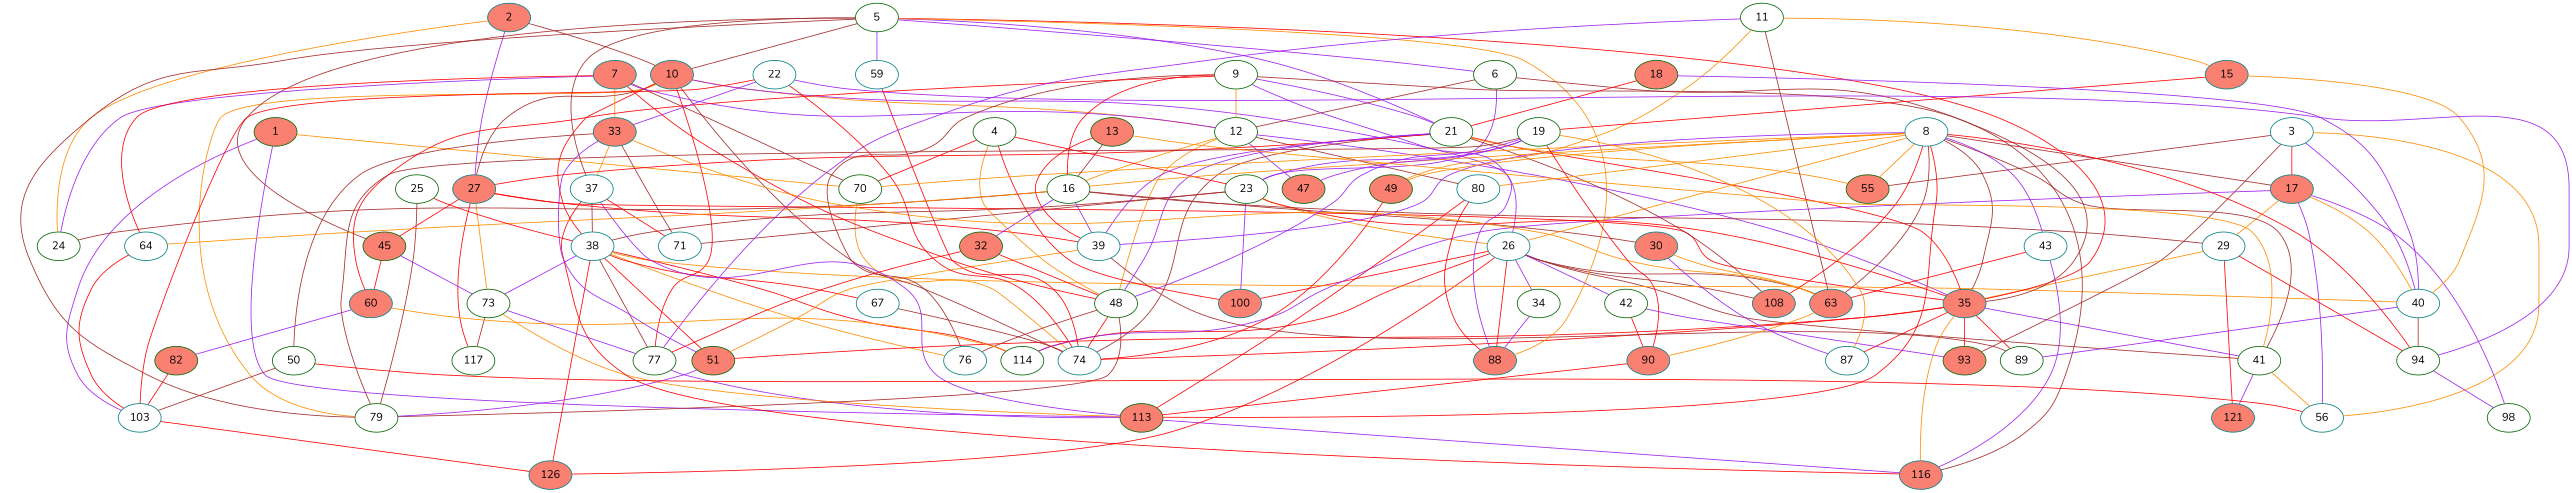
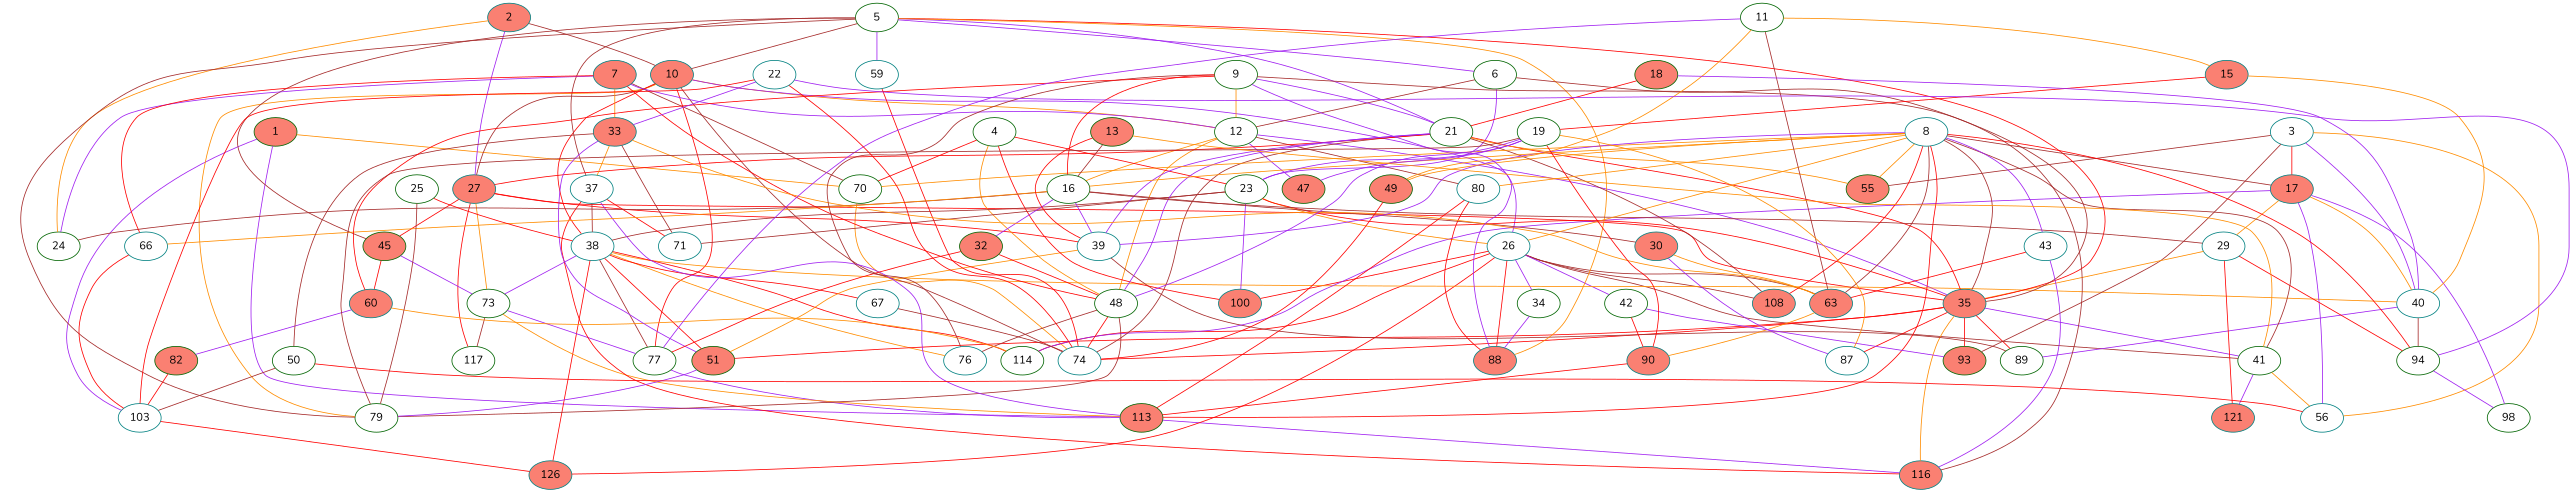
(146, 246) -> (146, 246)
